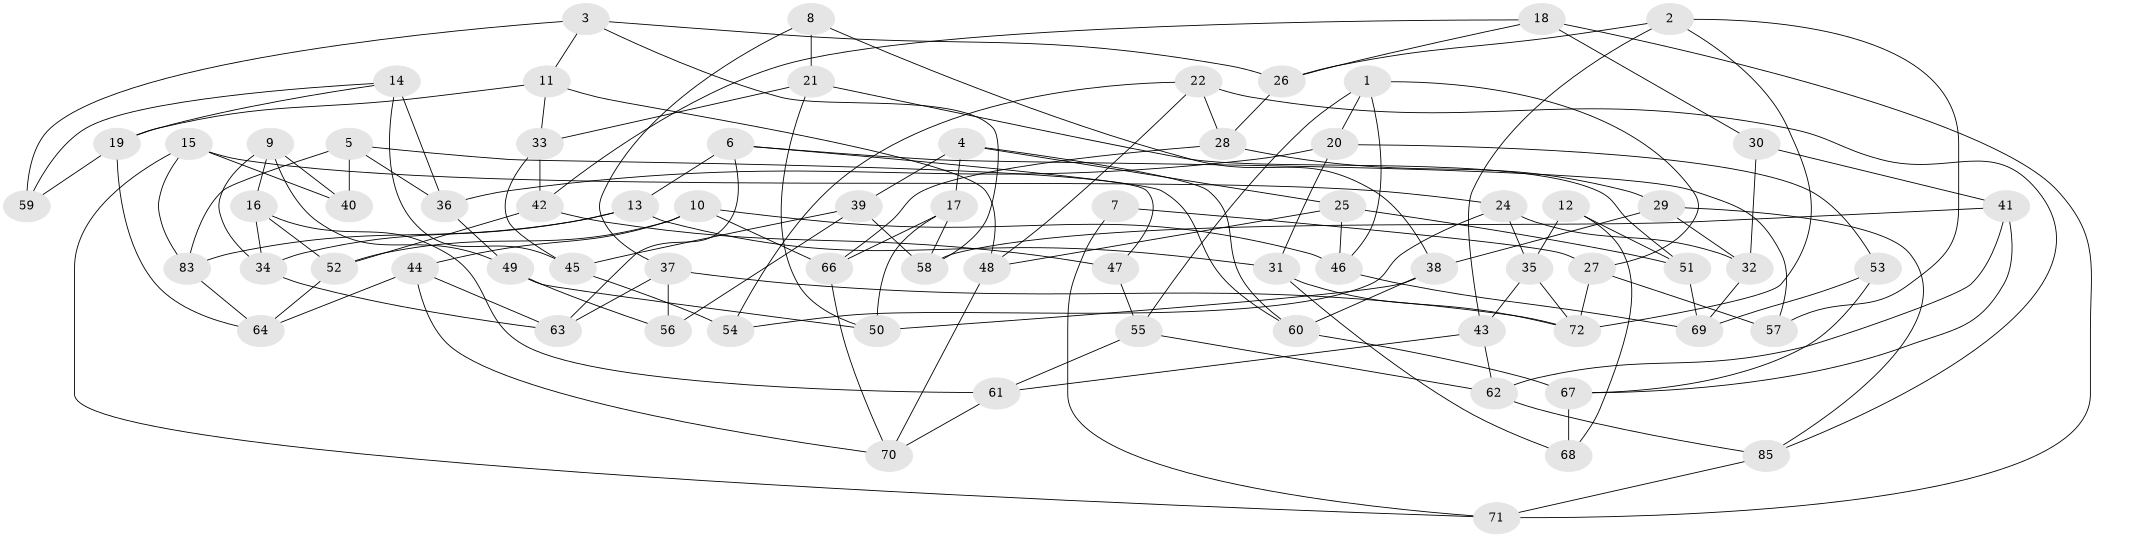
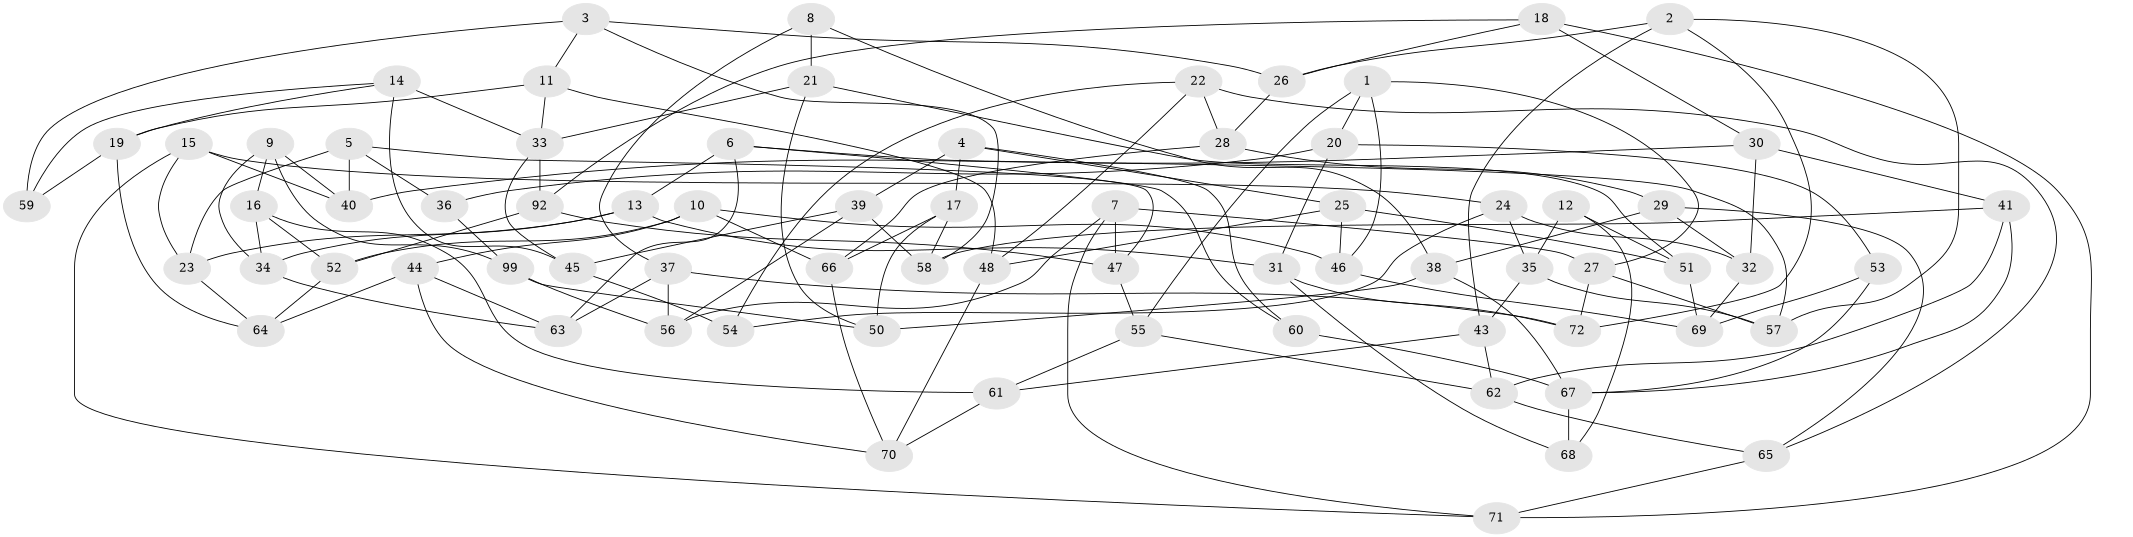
(421, 144) -> (468, 113)
none -> (846, 160)
(540, 206) -> (540, 206)
none -> (1115, 238)
(187, 269) -> (187, 269)
(510, 269) -> (510, 269)
(1378, 294) -> (1522, 324)
(1554, 300) -> (1651, 302)
none -> (928, 307)
(1766, 456) -> (1766, 456)
